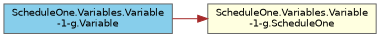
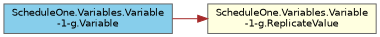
(292, 19) -> (292, 19)
